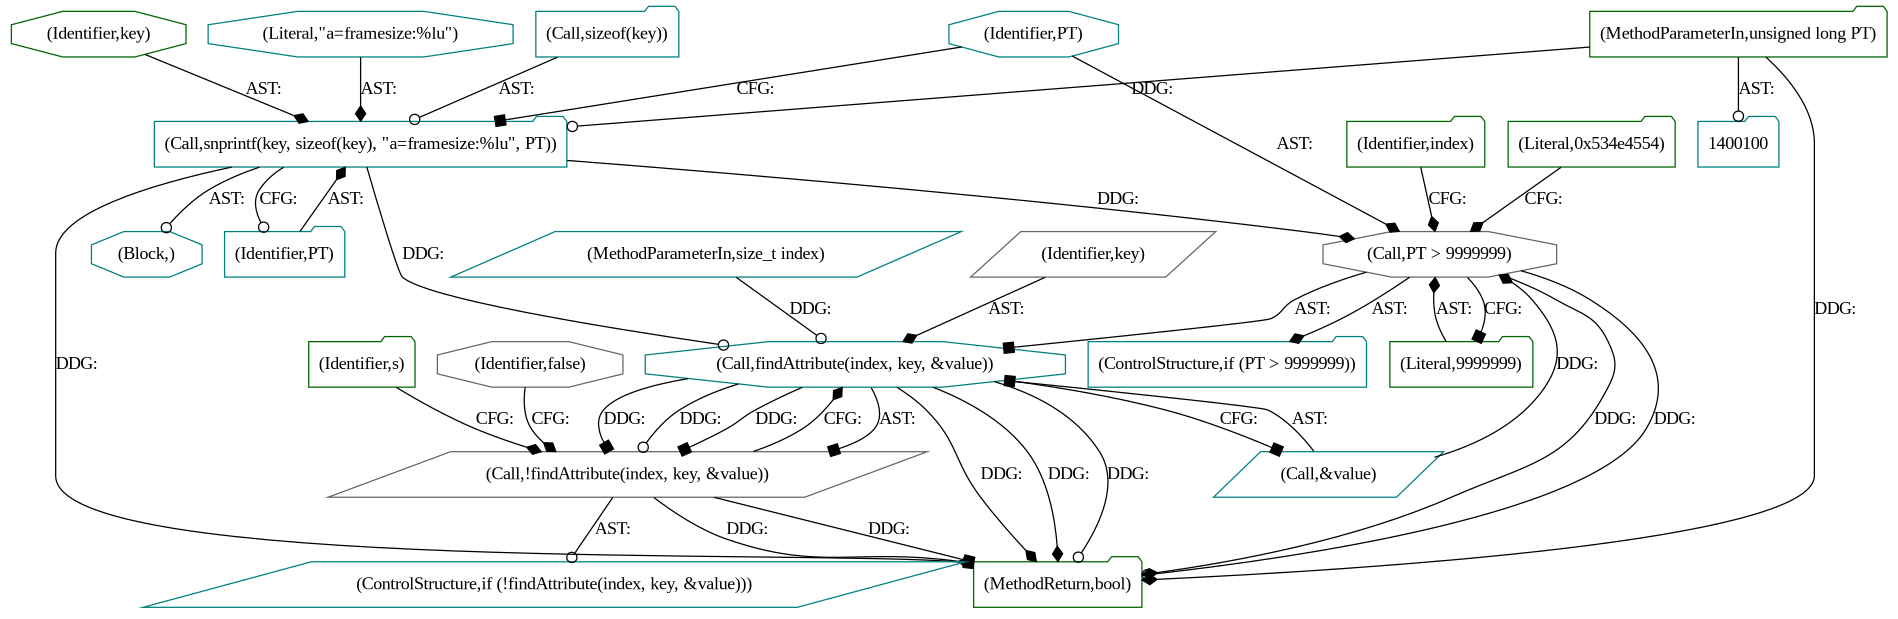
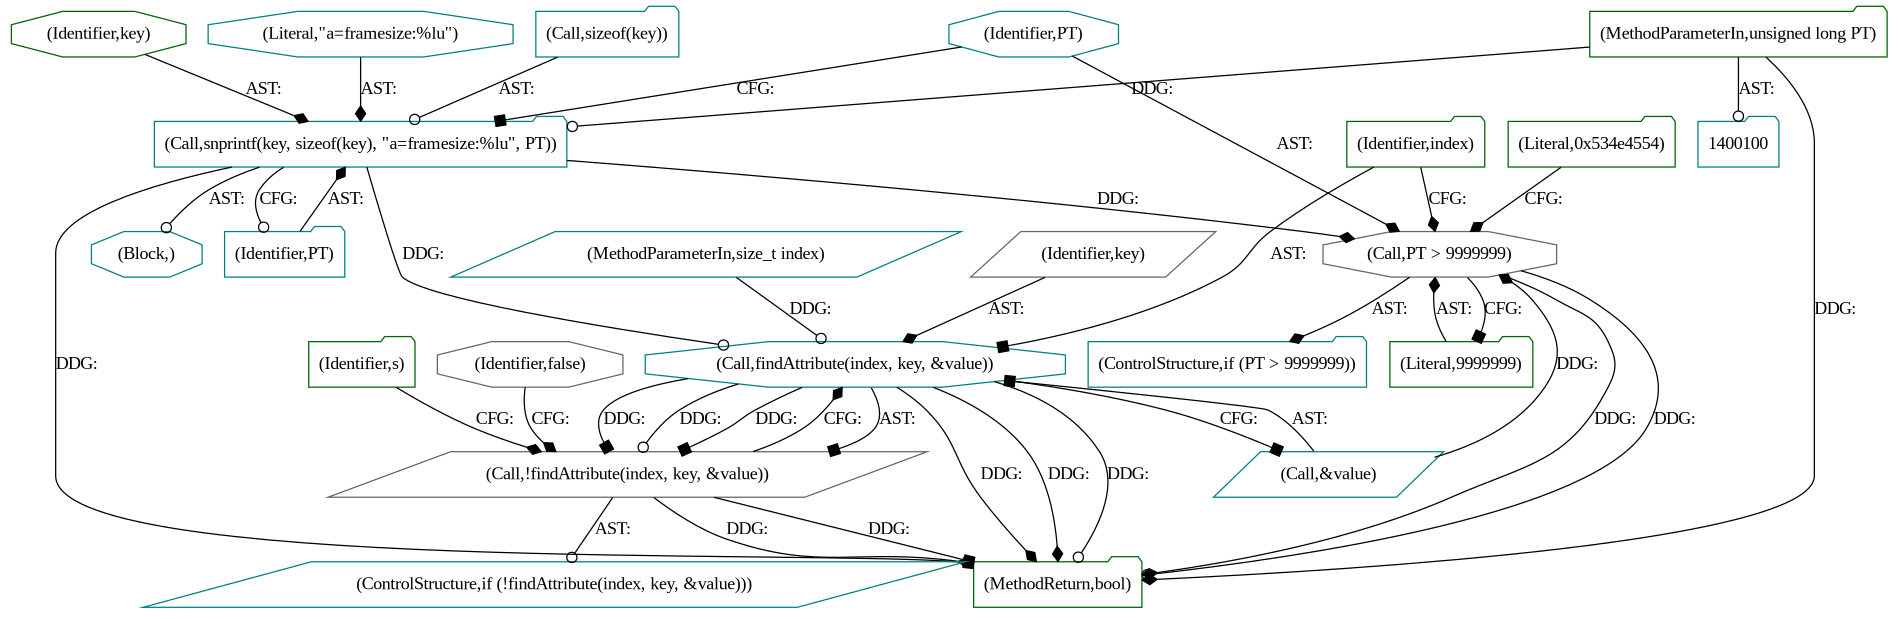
(1197, 328) -> (1207, 285)
